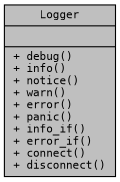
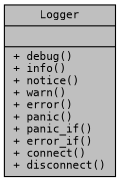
(50, 129) -> (53, 129)
